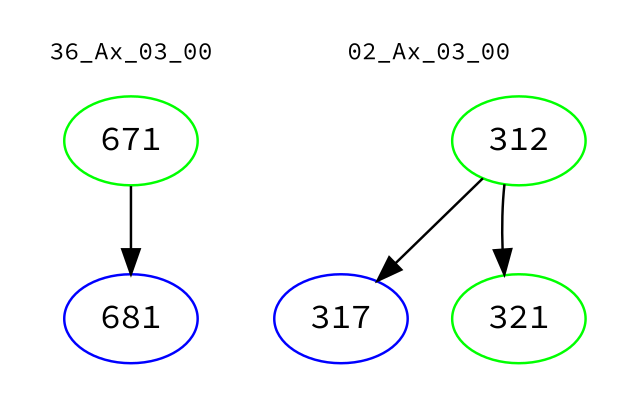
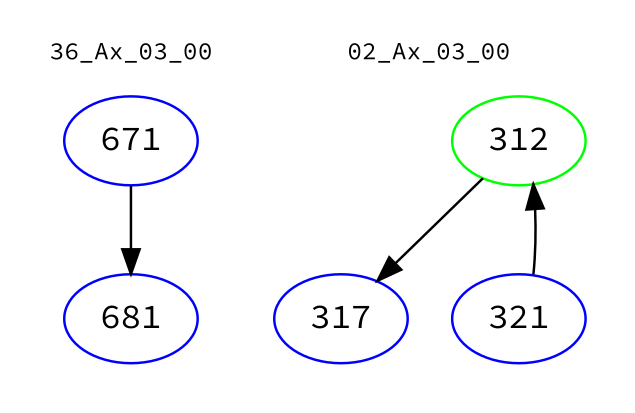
(131, 141) -> (131, 141)
(502, 217) -> (535, 242)
(519, 319) -> (519, 319)
